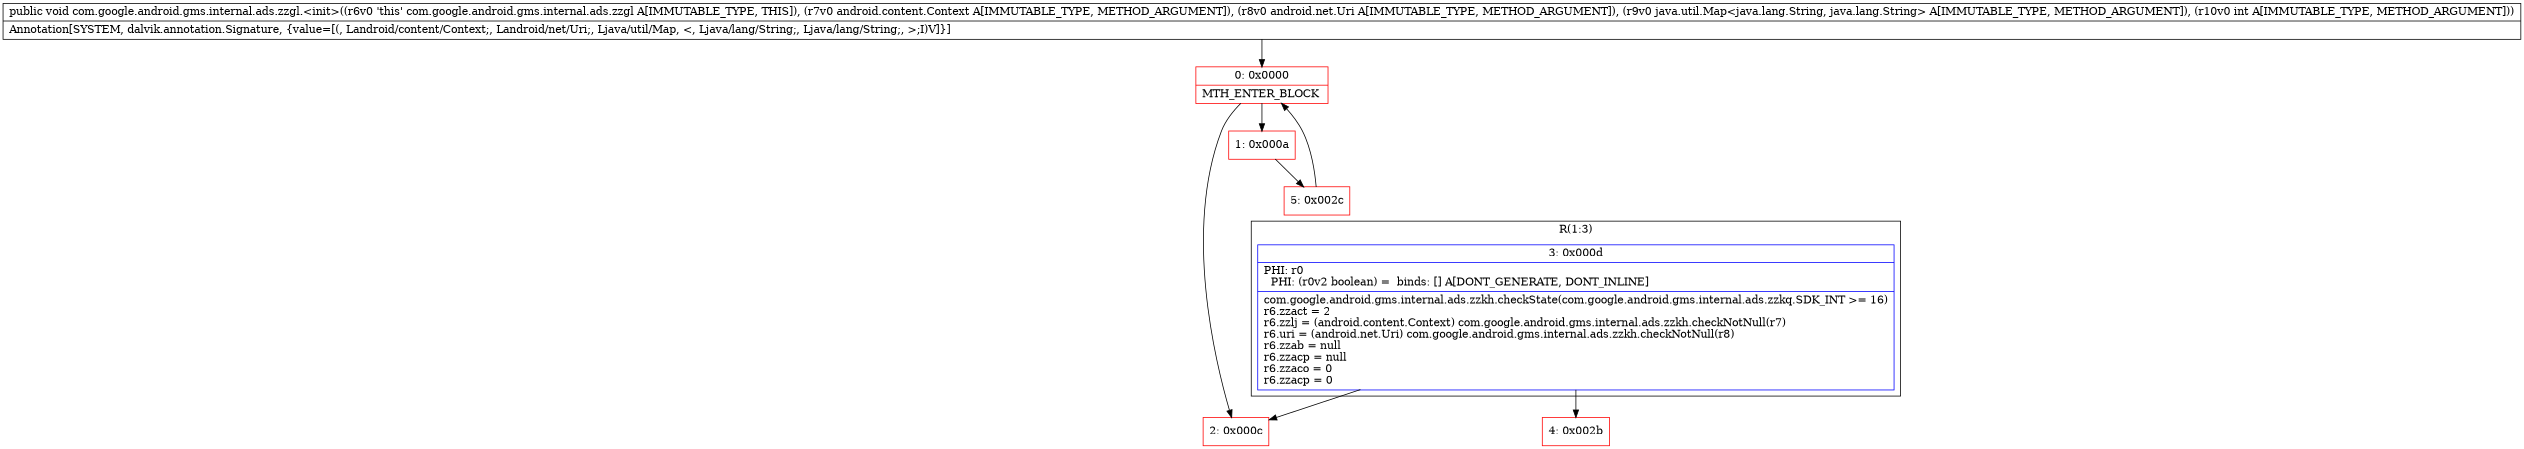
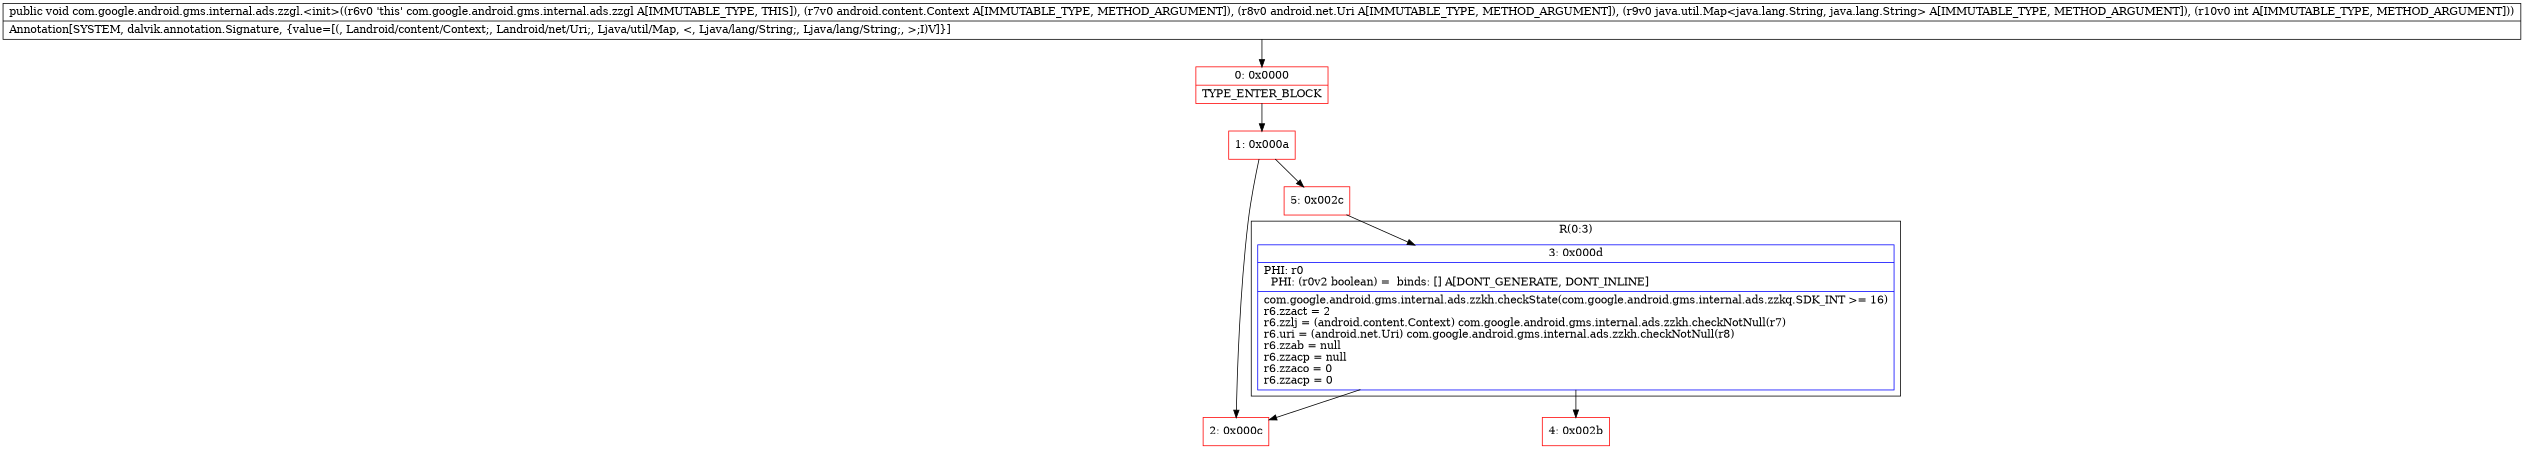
(1261, 94) -> (1262, 94)
(1308, 145) -> (1377, 228)
(1576, 230) -> (1576, 230)
(1204, 254) -> (1242, 284)
